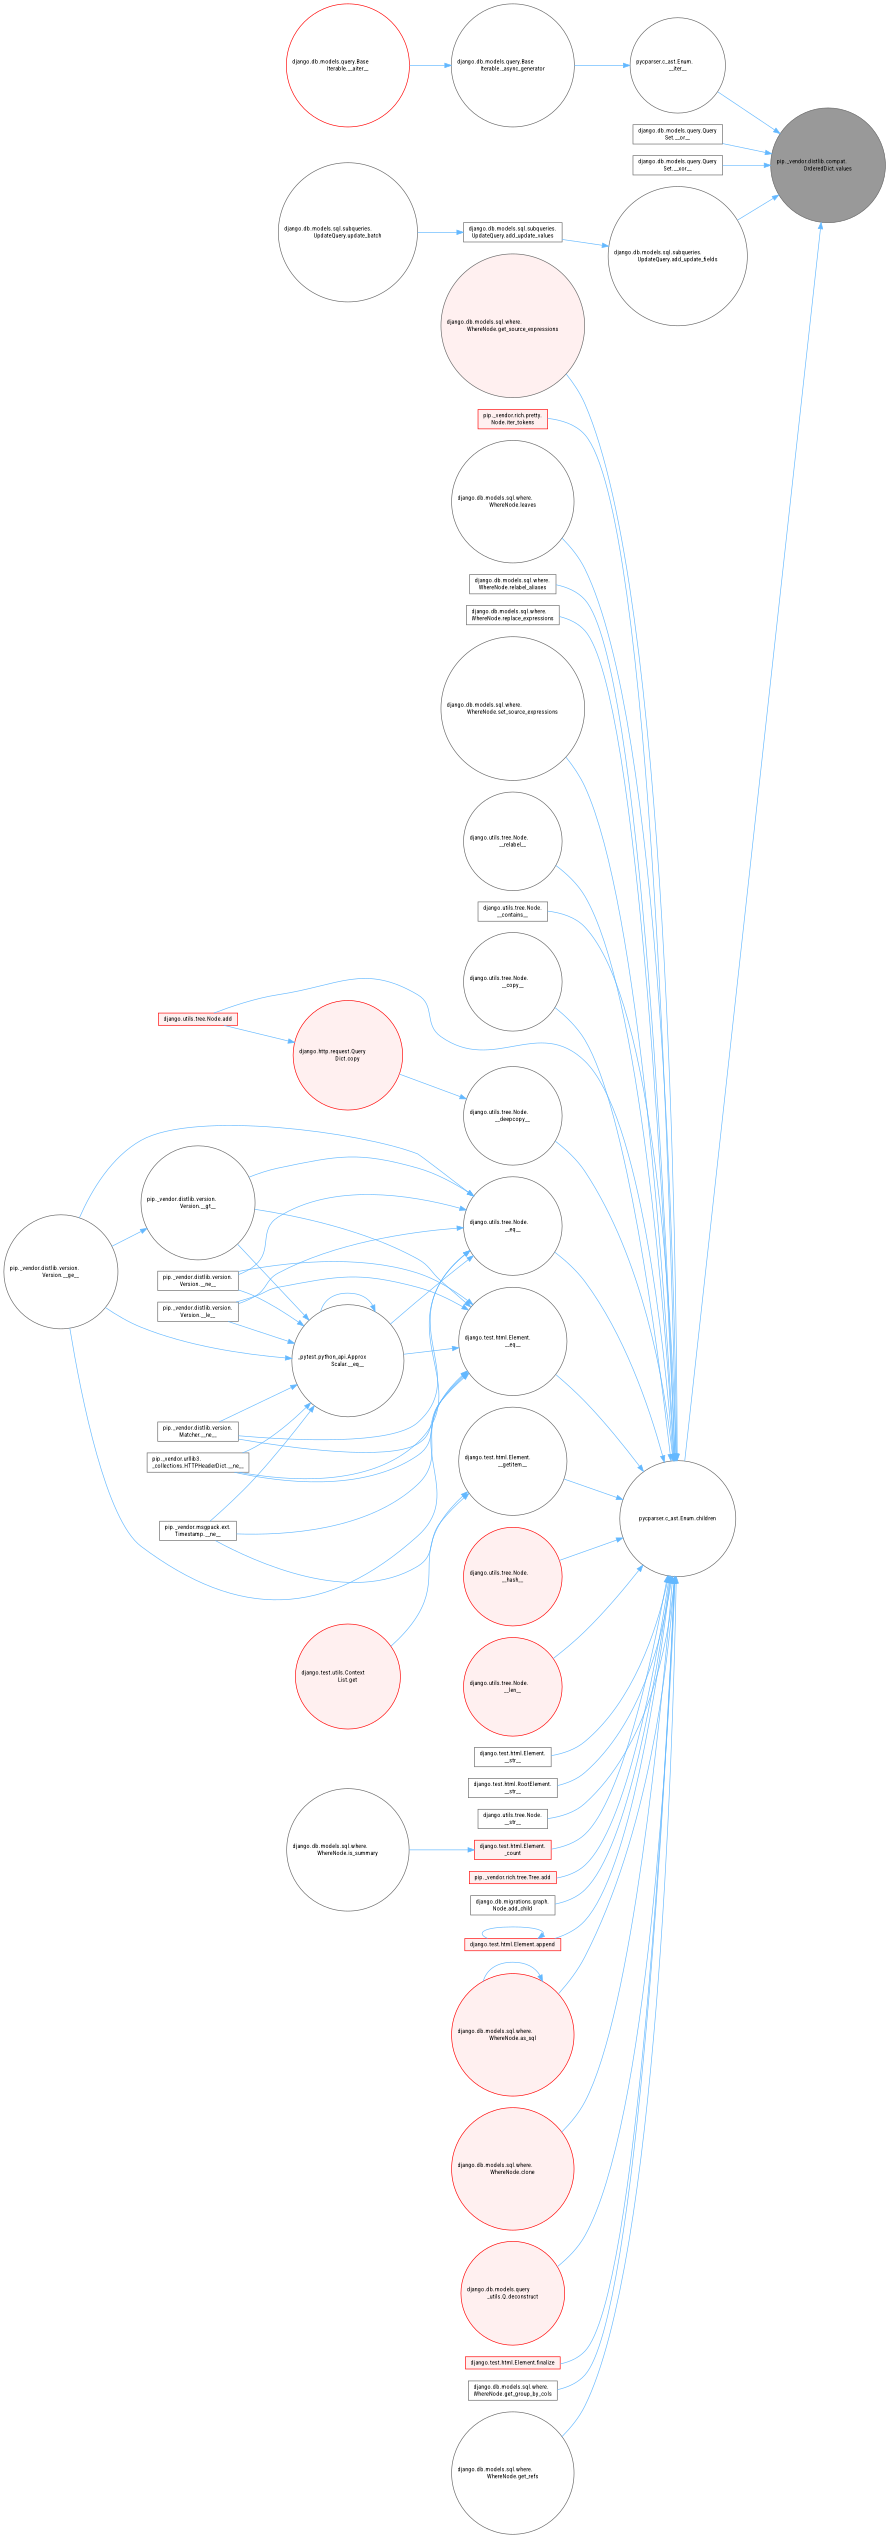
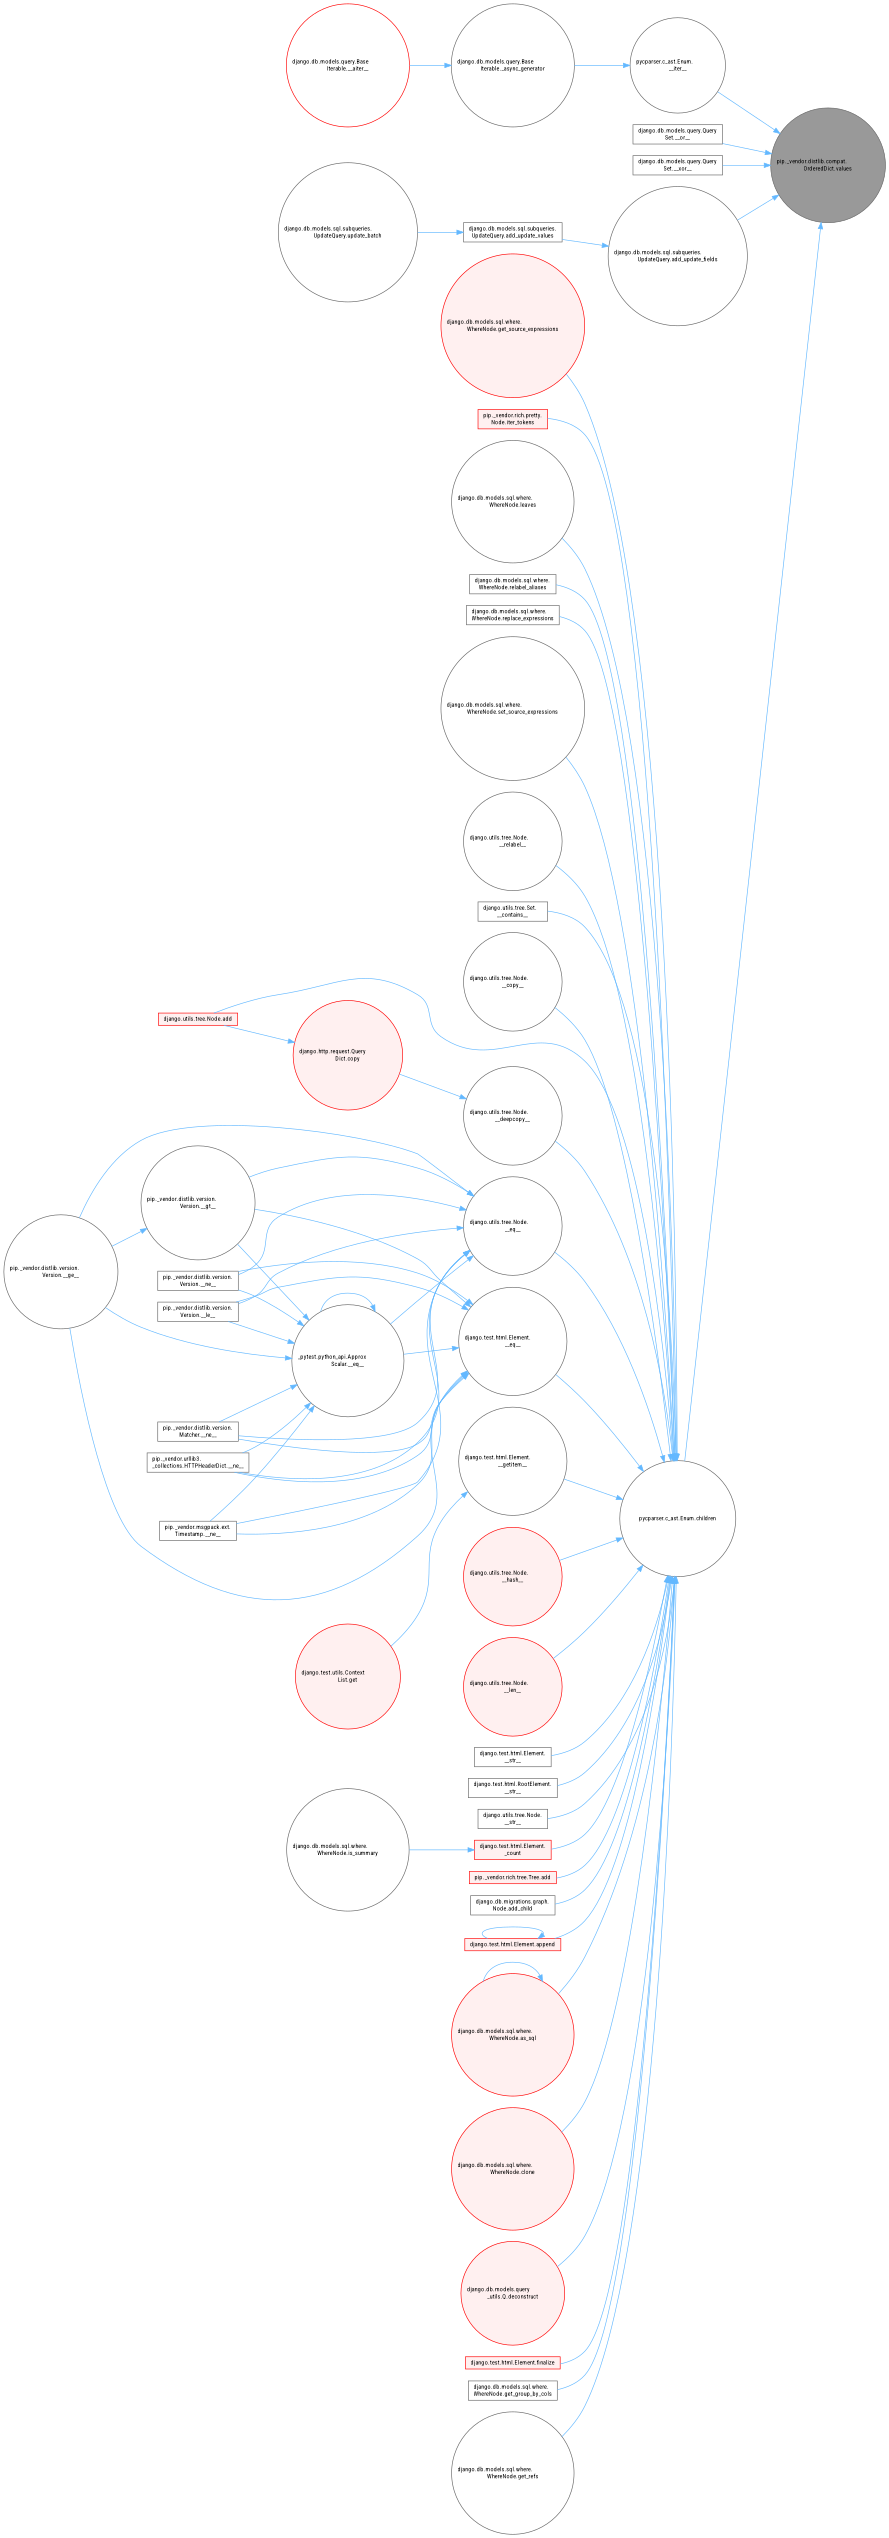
(513, 326) -> (513, 326)
(513, 912) -> (513, 912)
(364, 1582) -> (437, 1447)
